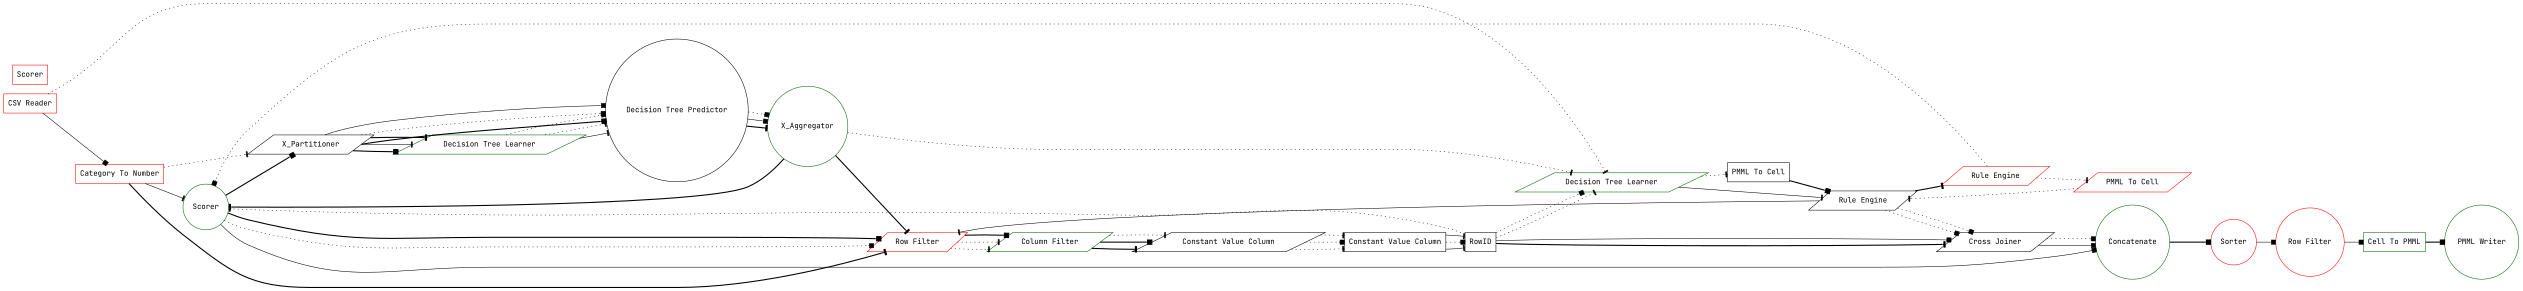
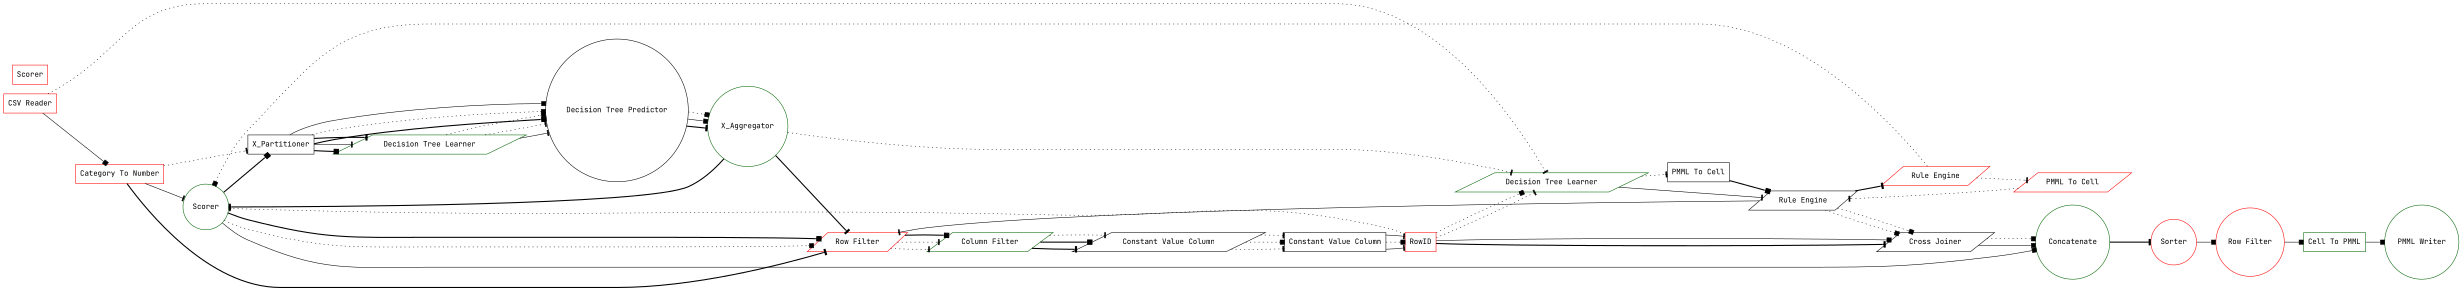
(311, 145) -> (281, 145)
(1480, 242) -> (1421, 242)
(2188, 242) -> (2129, 242)
(2432, 242) -> (2373, 242)
